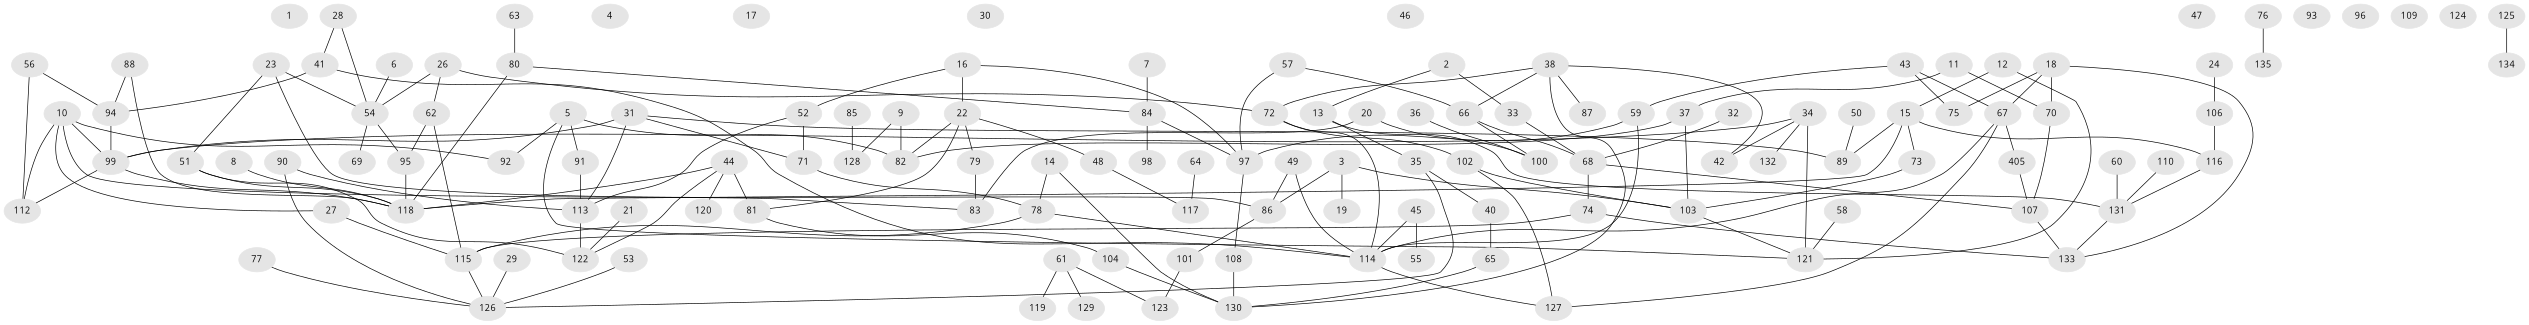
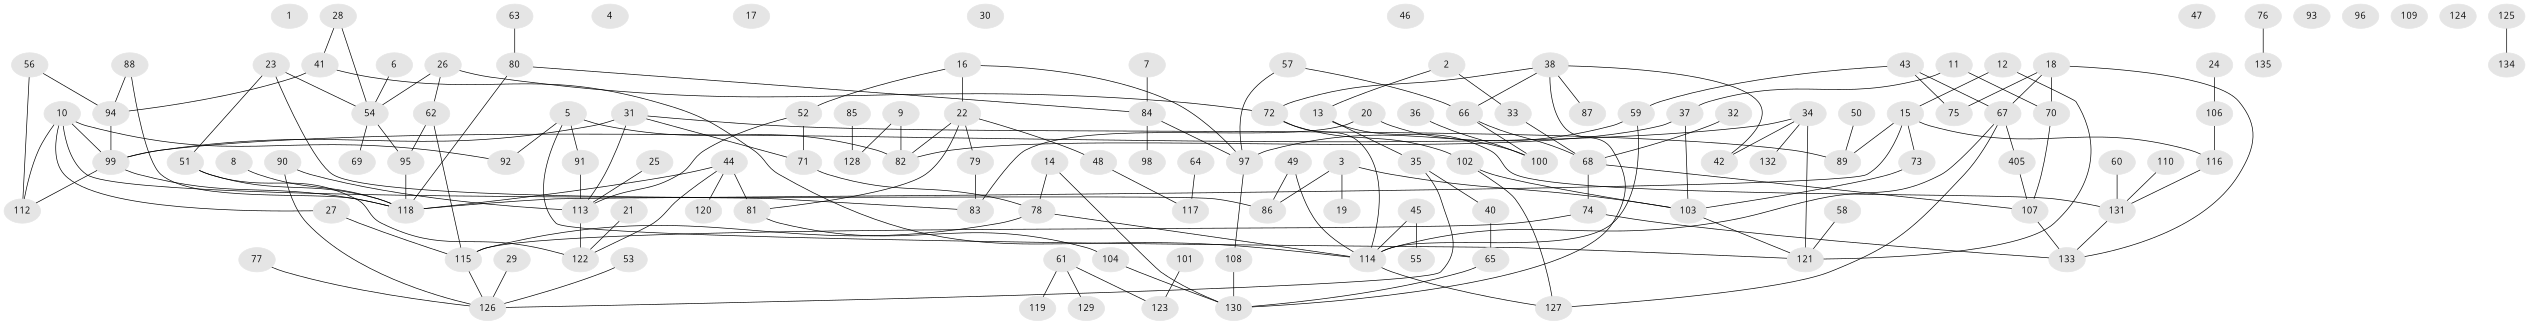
none -> (655, 162)
(1228, 235) -> none
